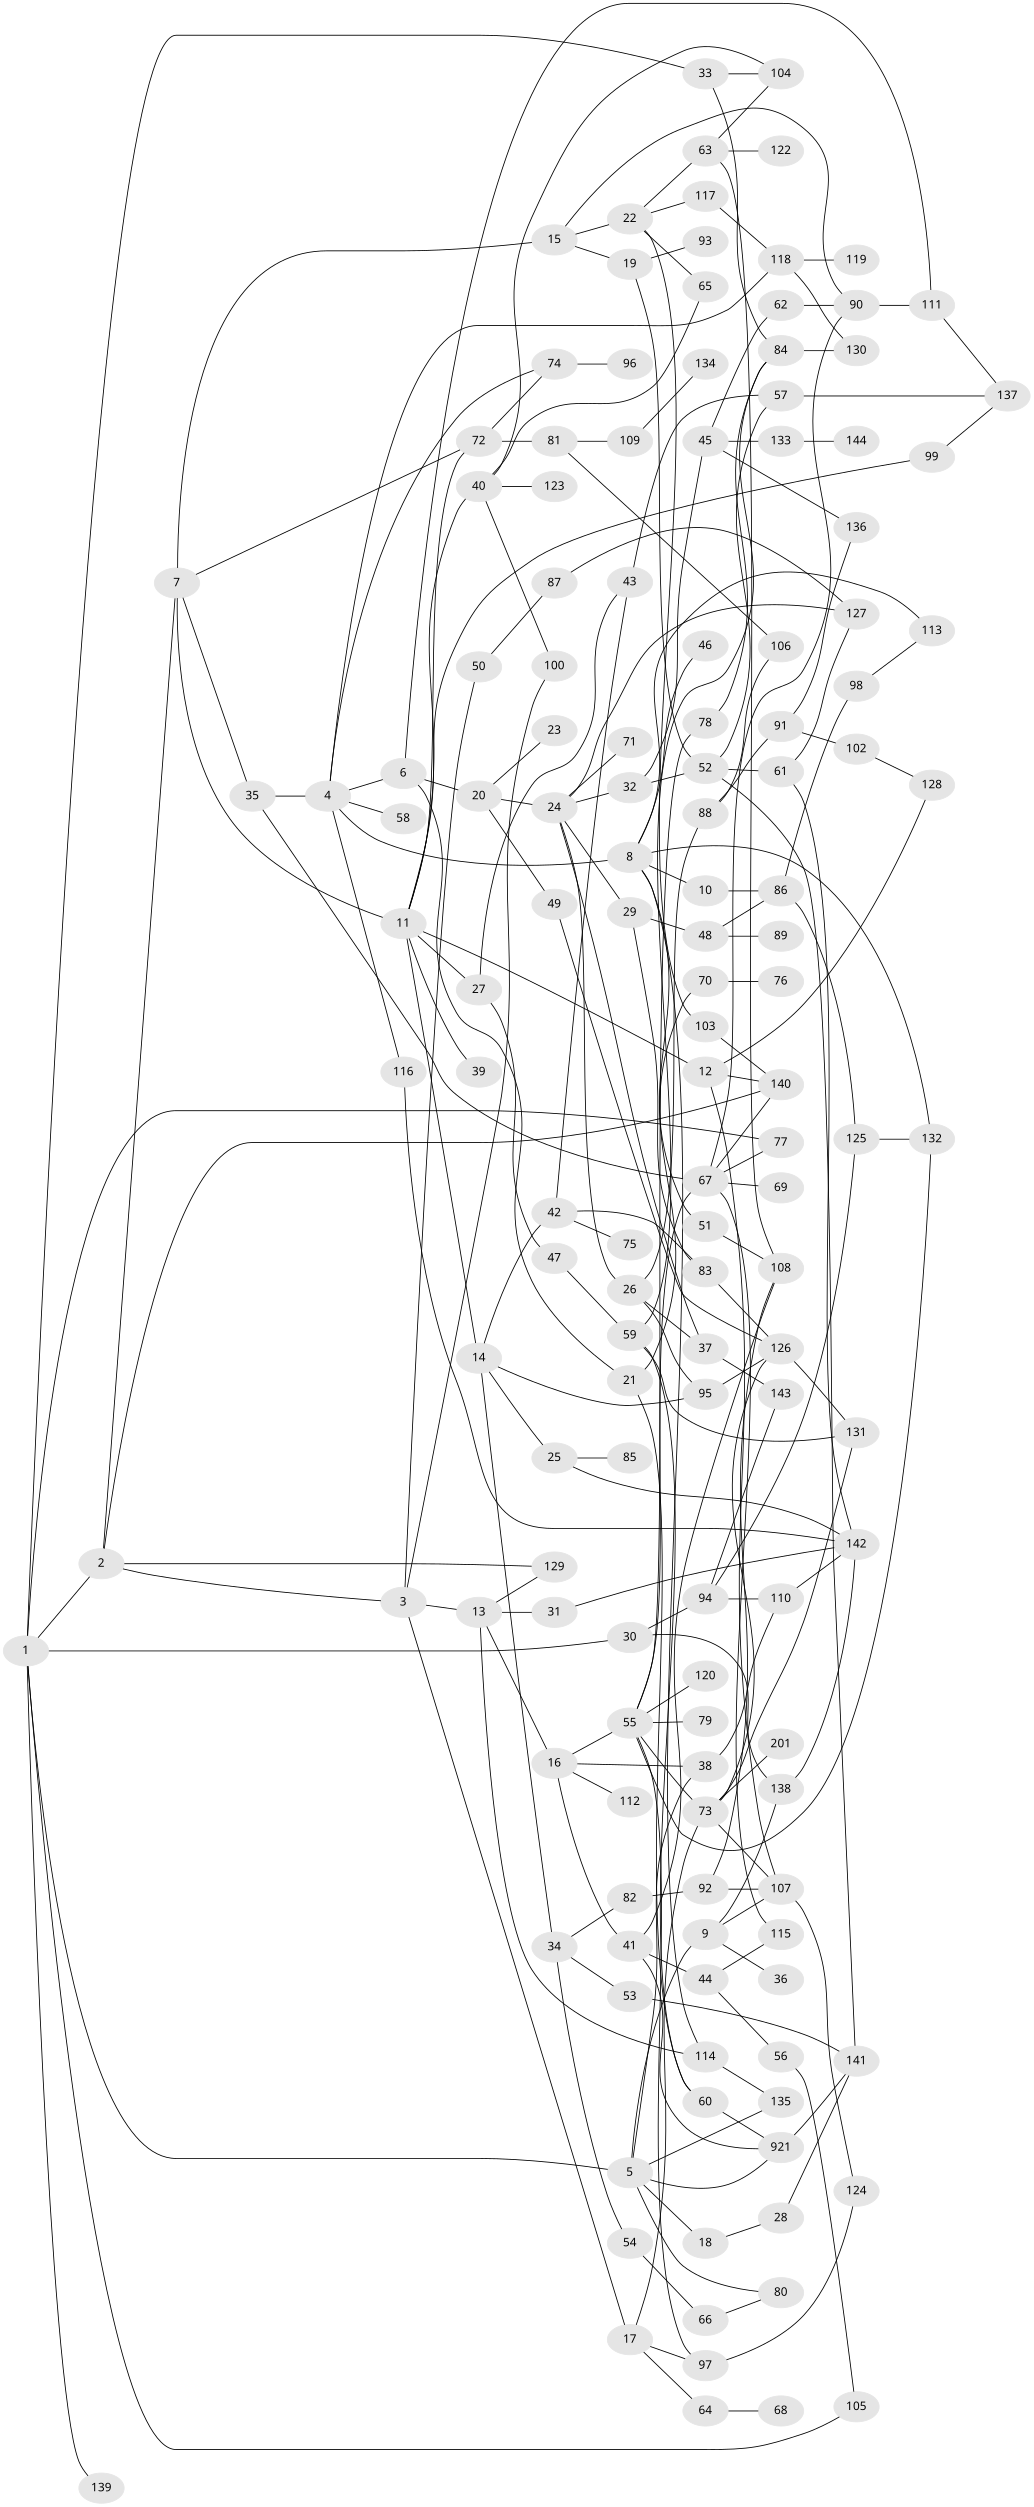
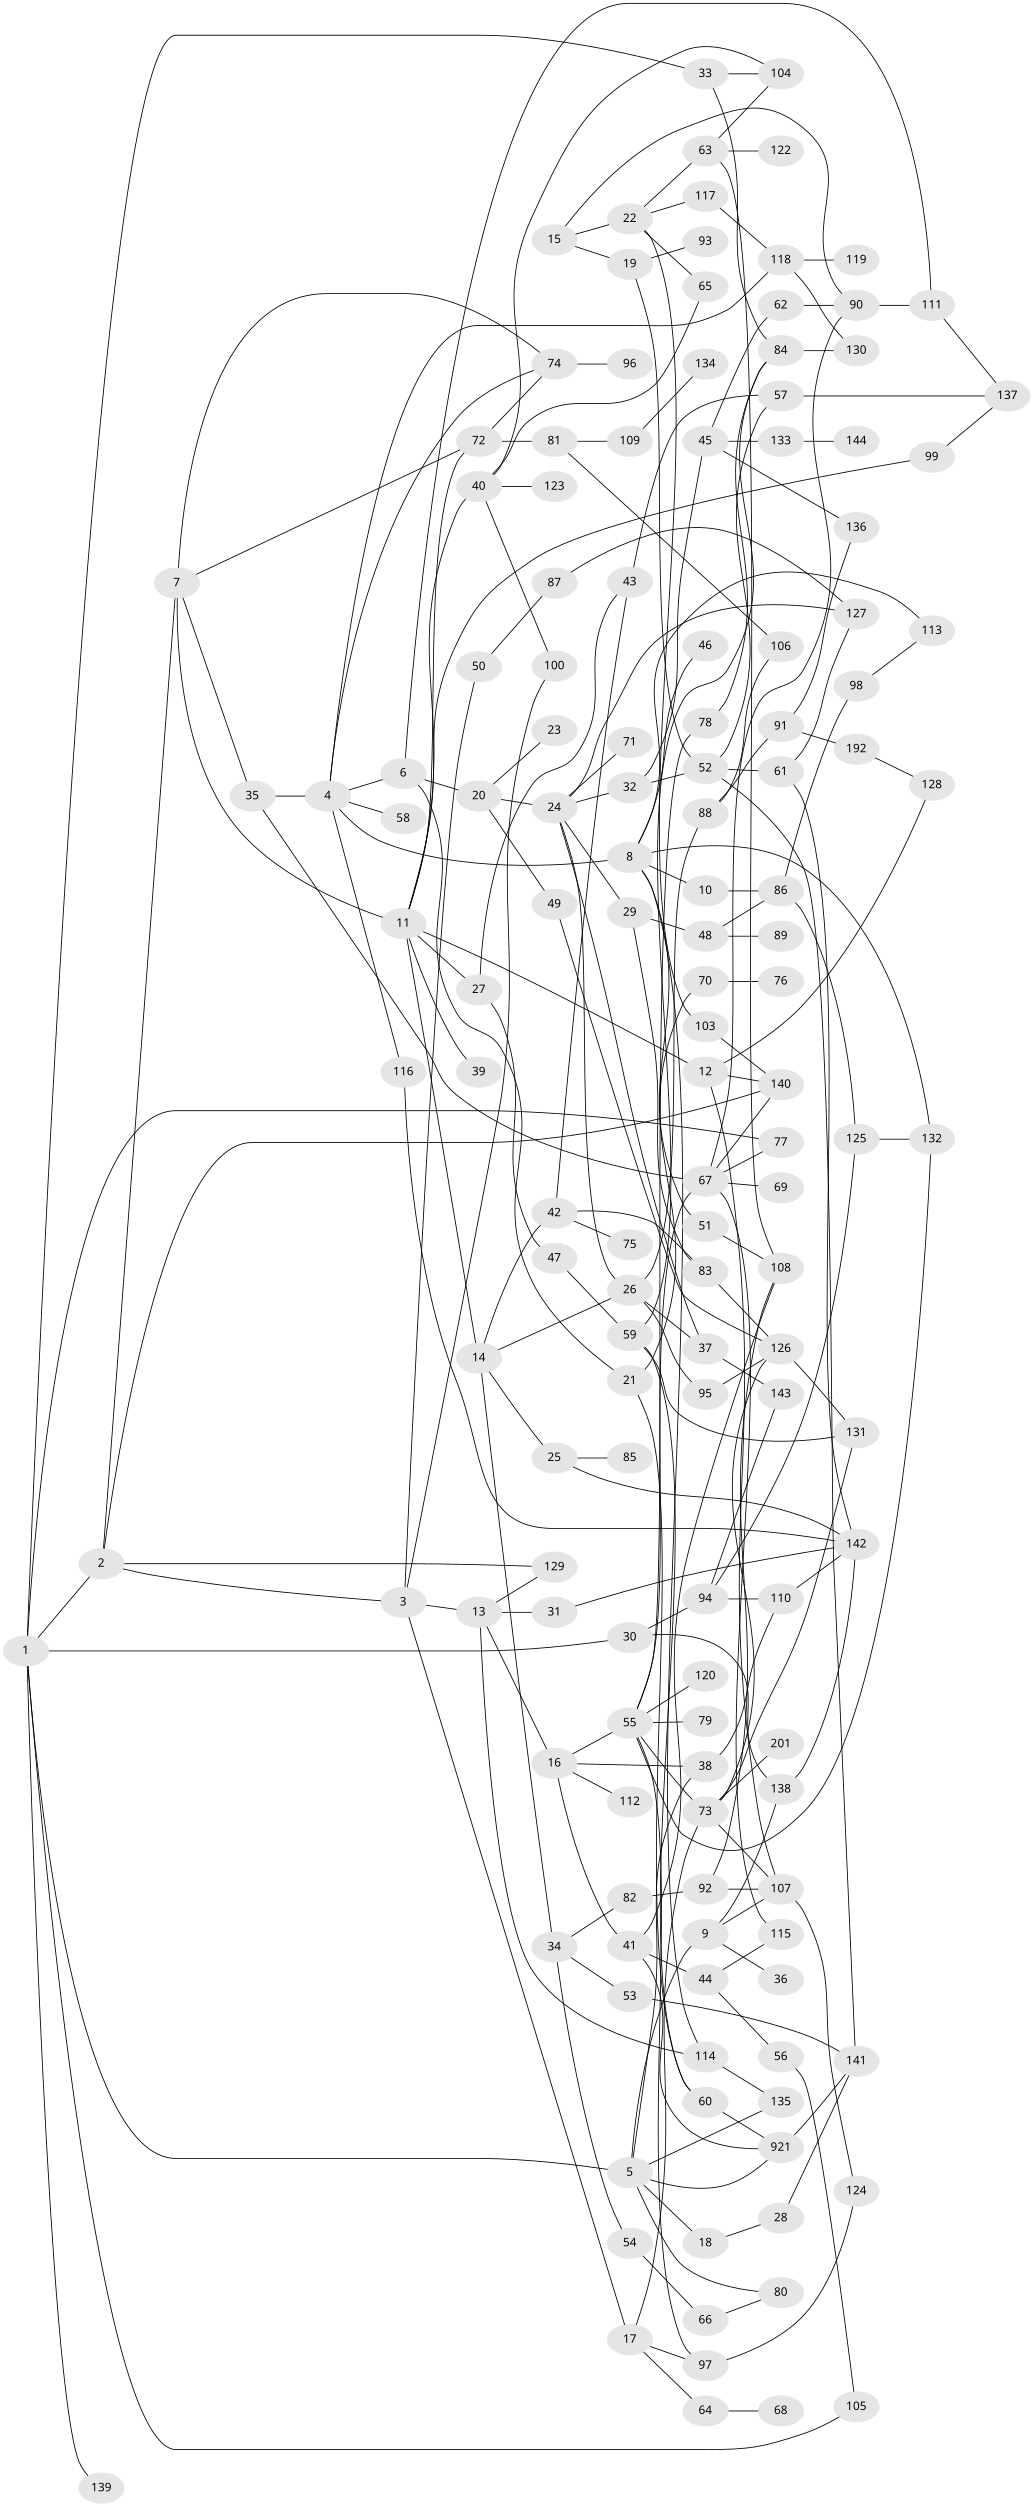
(248, 288) -> (275, 311)
(857, 749) -> (857, 749)
(588, 1399) -> (555, 1324)
